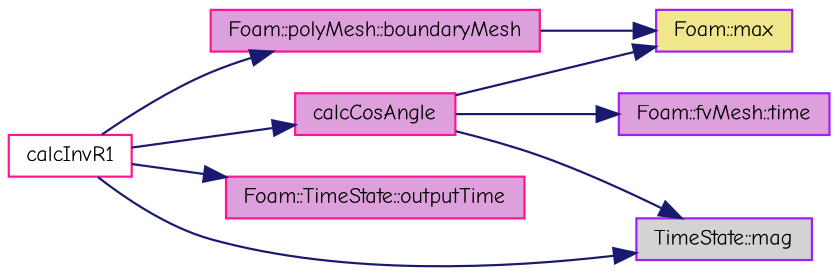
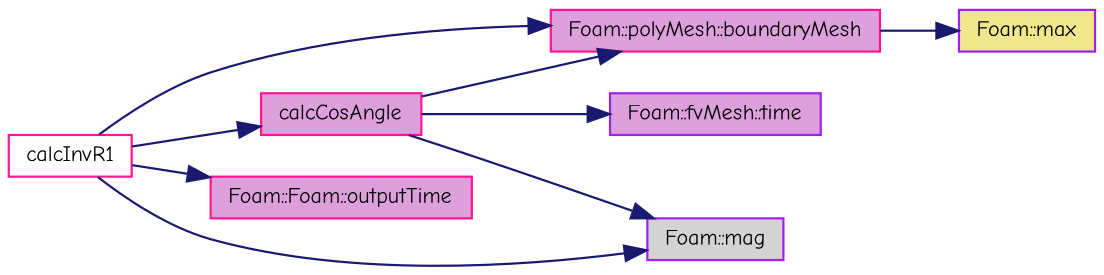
(545, 74) -> (510, 76)
(375, 198) -> (341, 198)
(724, 239) -> (715, 239)
